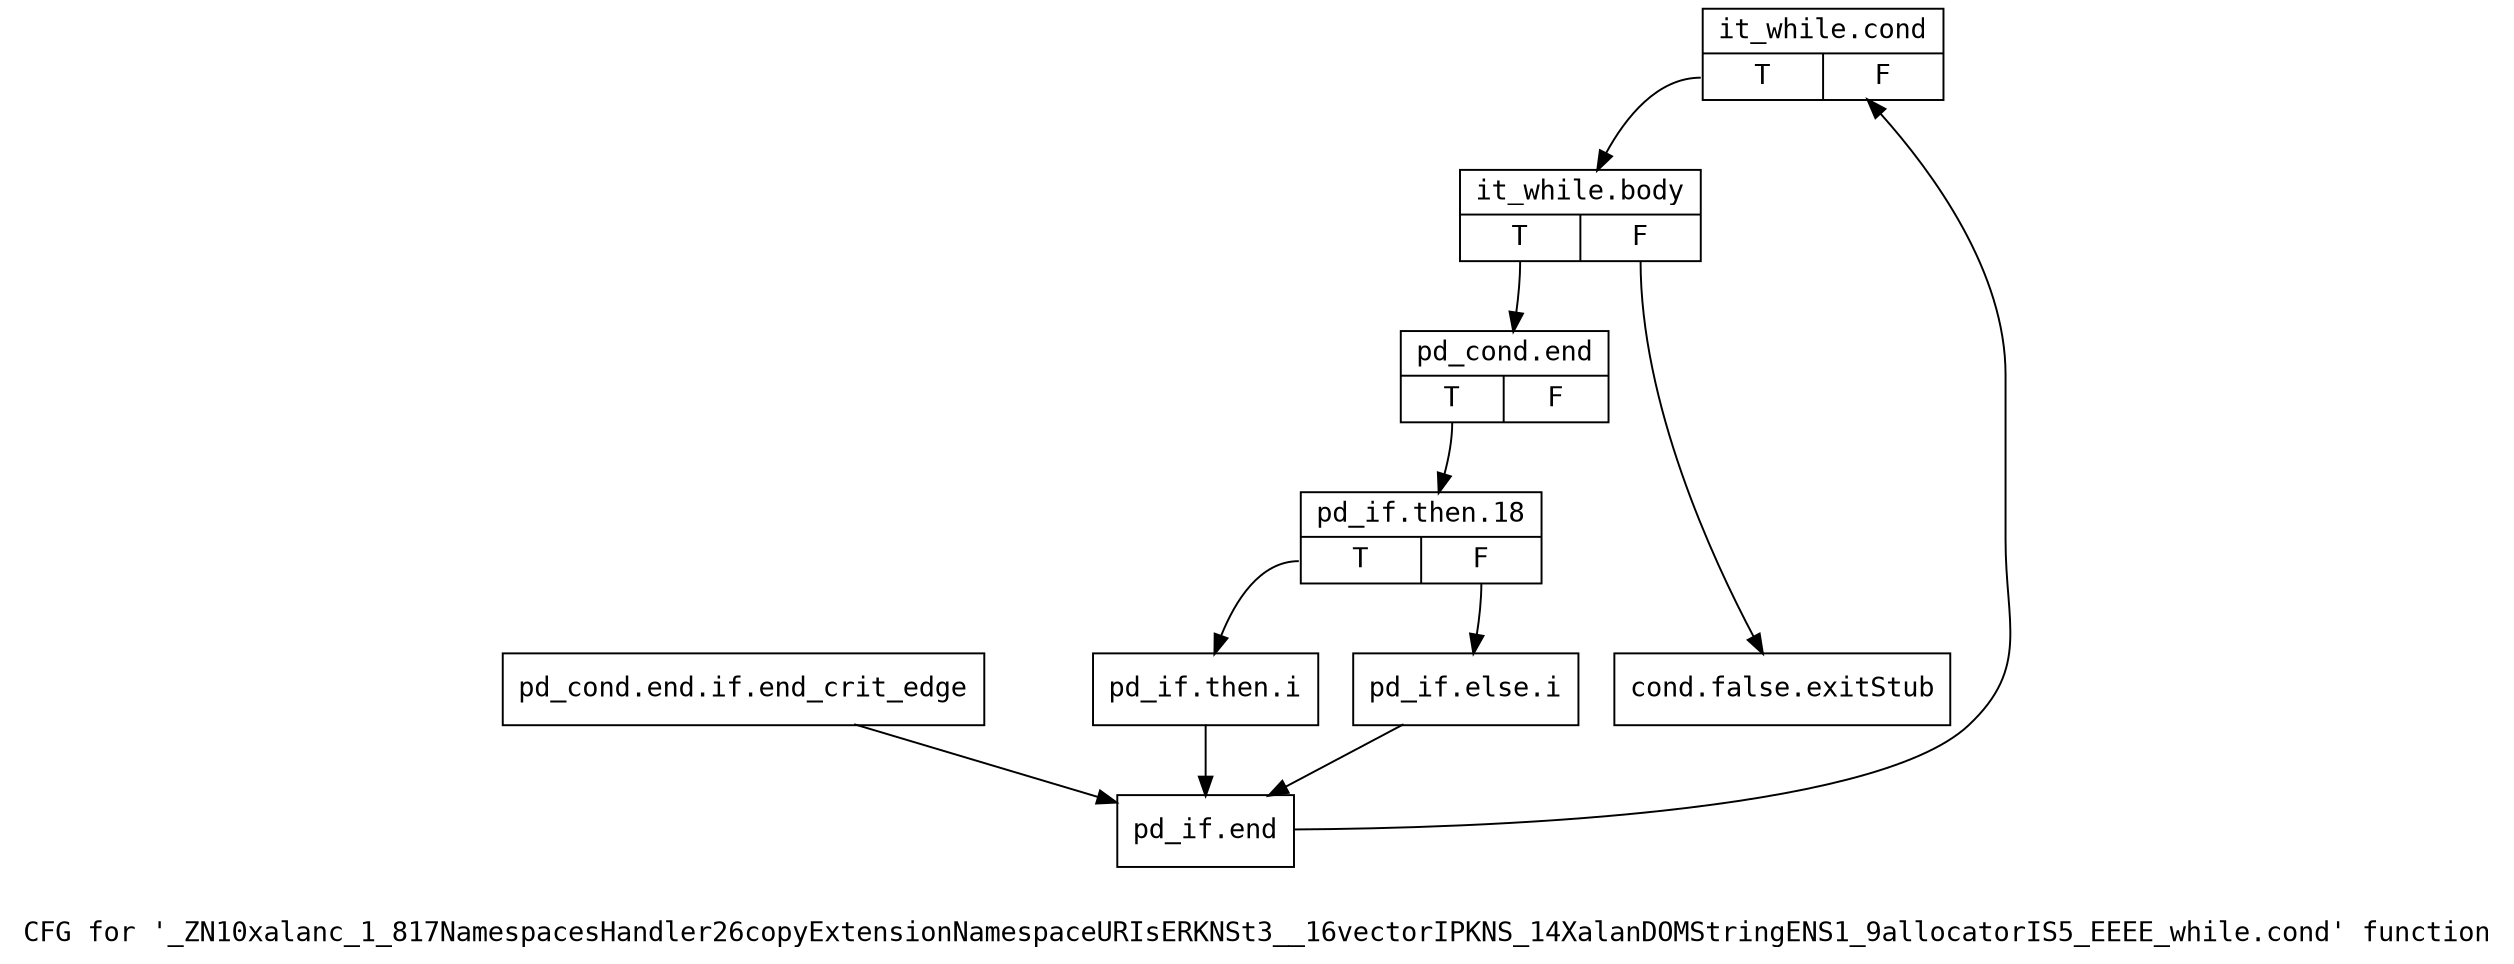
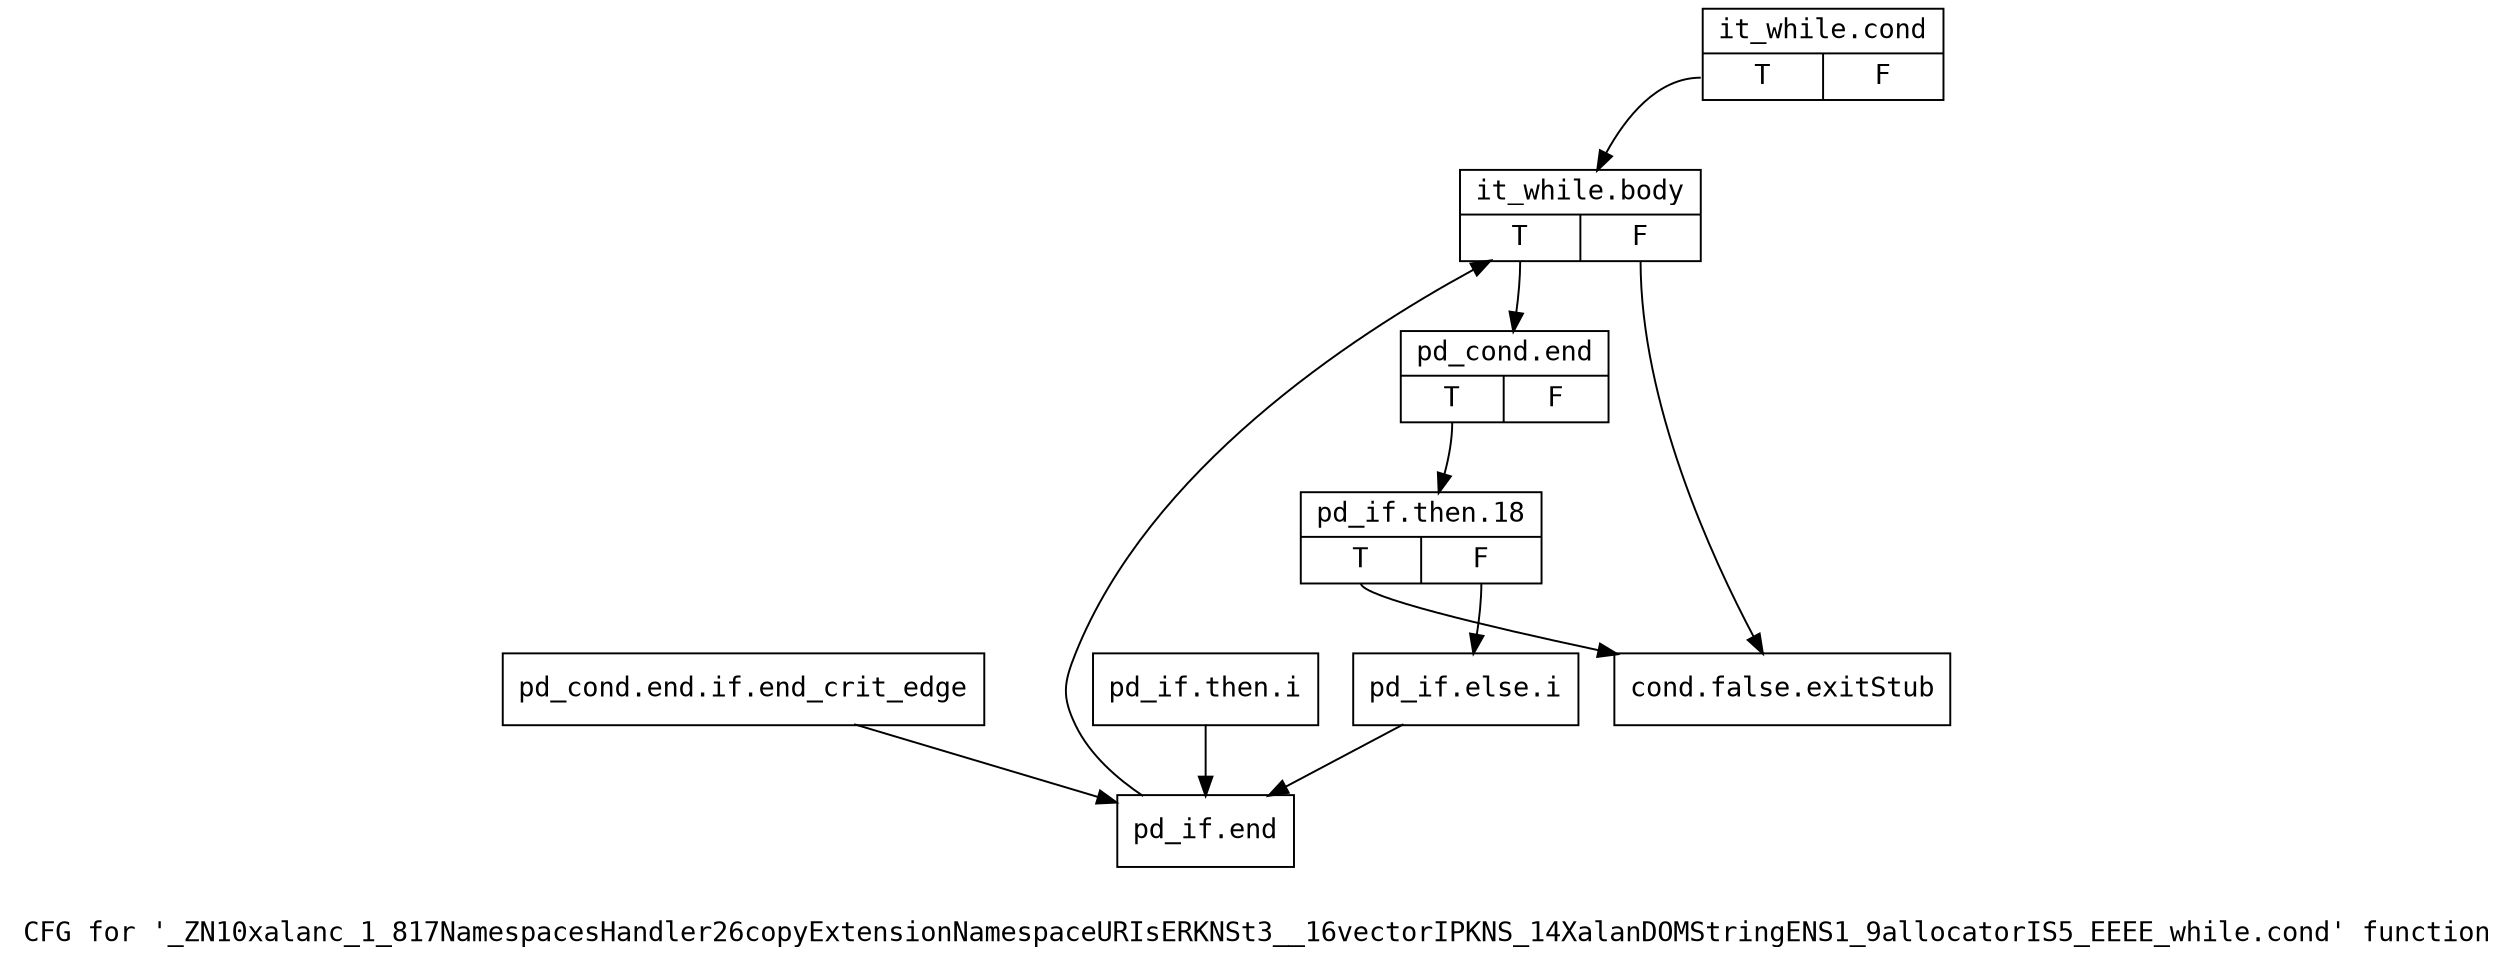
(1250, 586) -> (1465, 620)
(1955, 733) -> (1182, 491)
